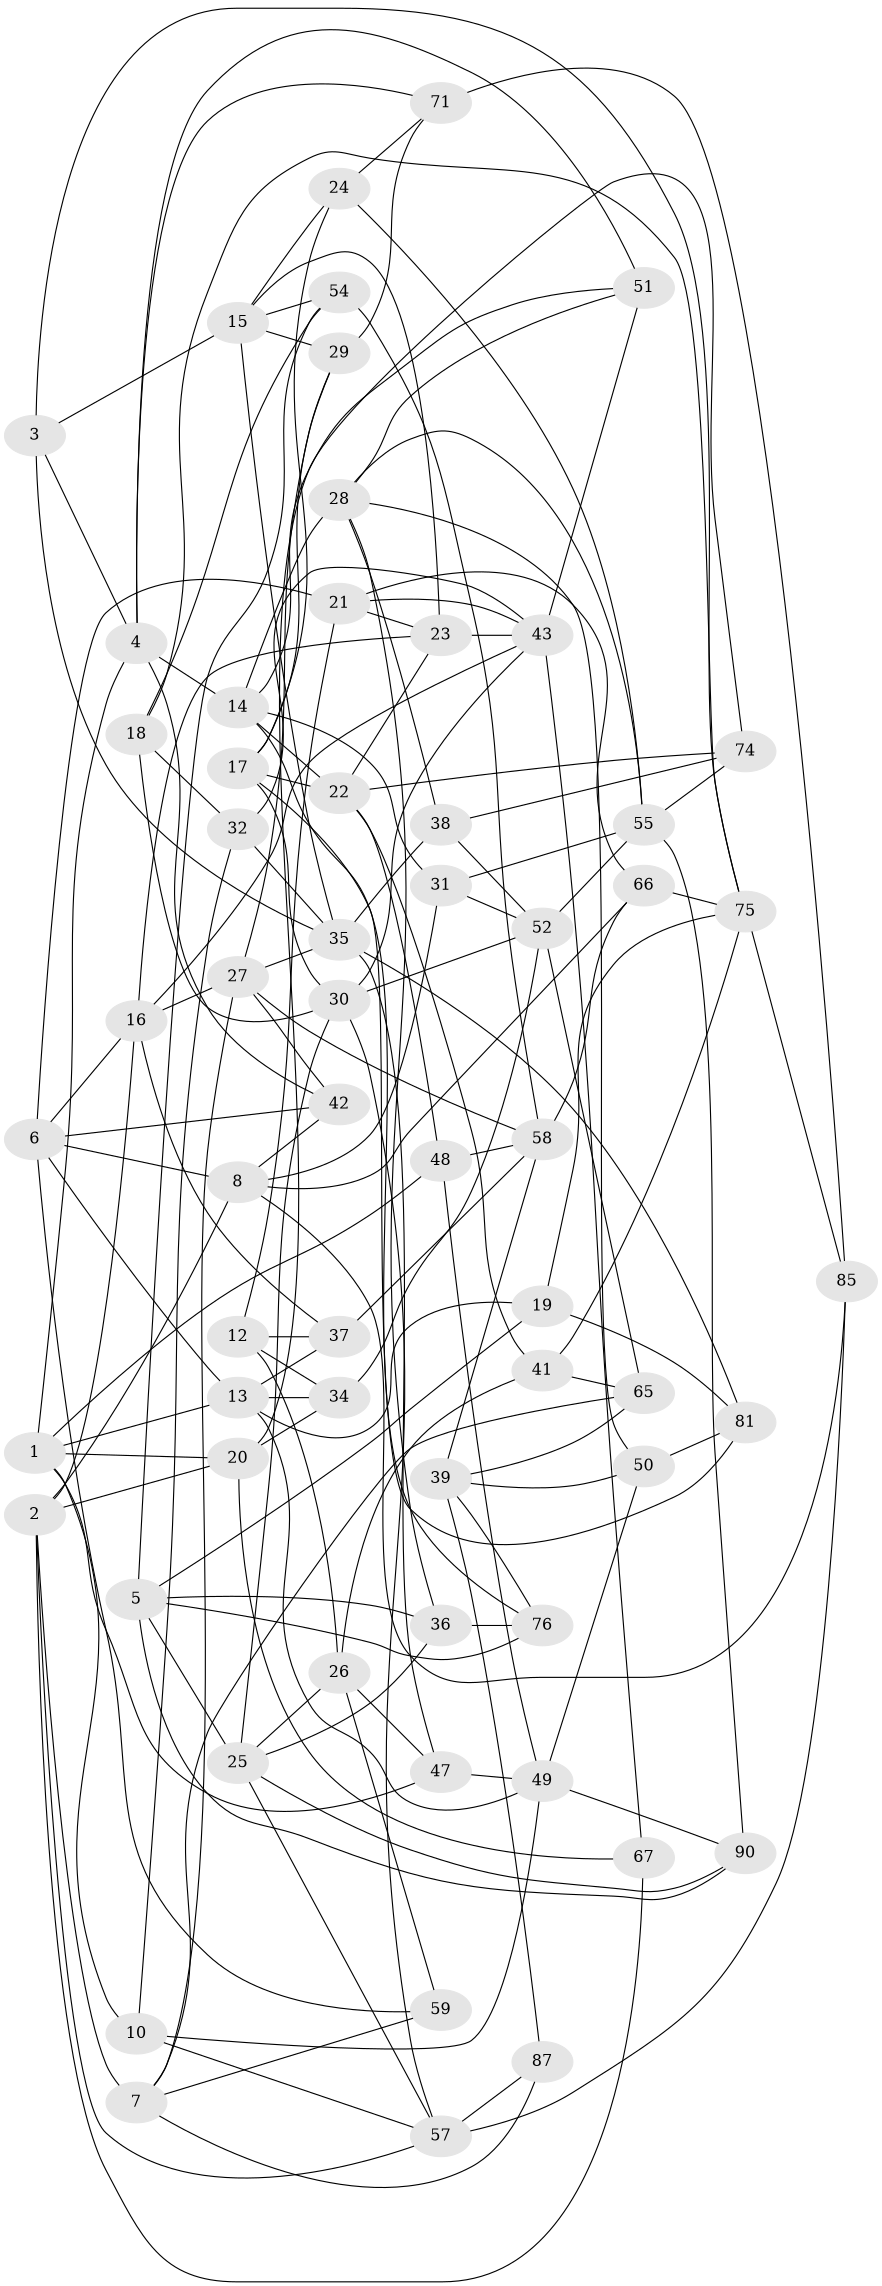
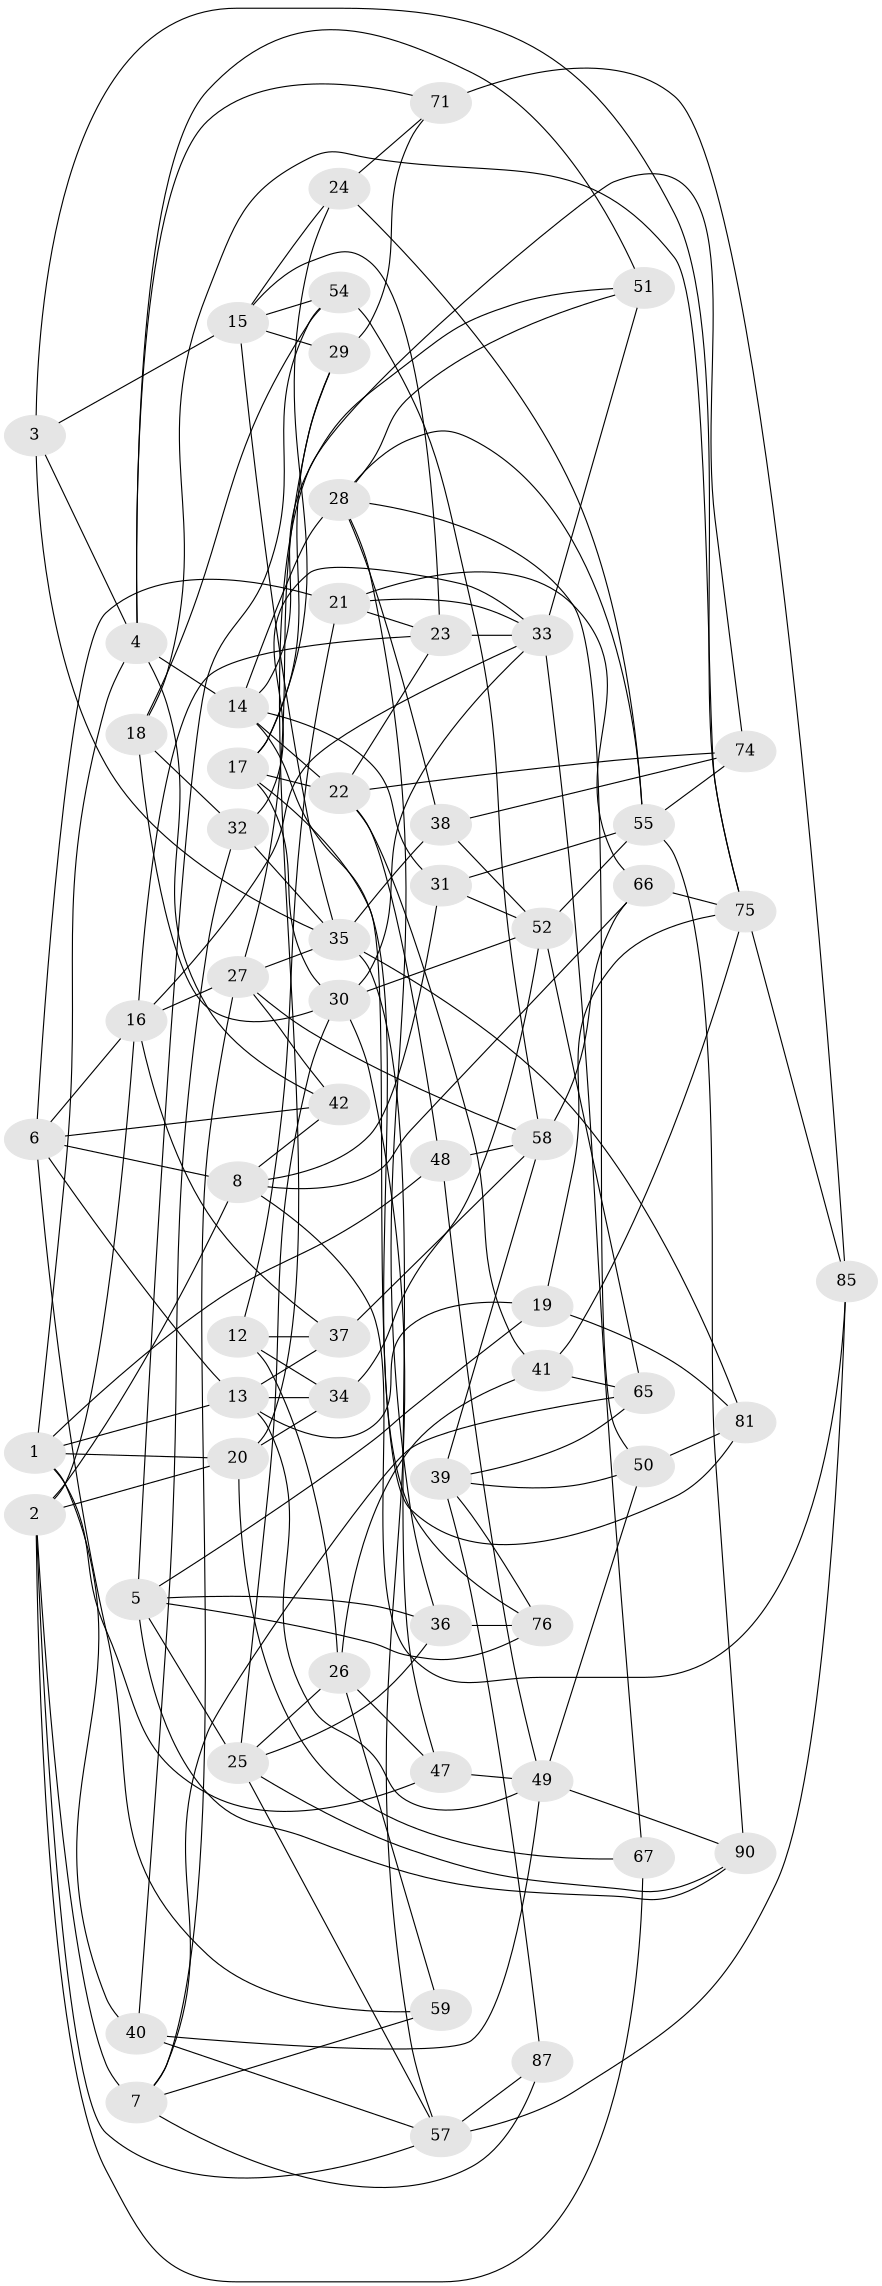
(542, 635) -> (542, 635)
(136, 2034) -> (136, 2034)
